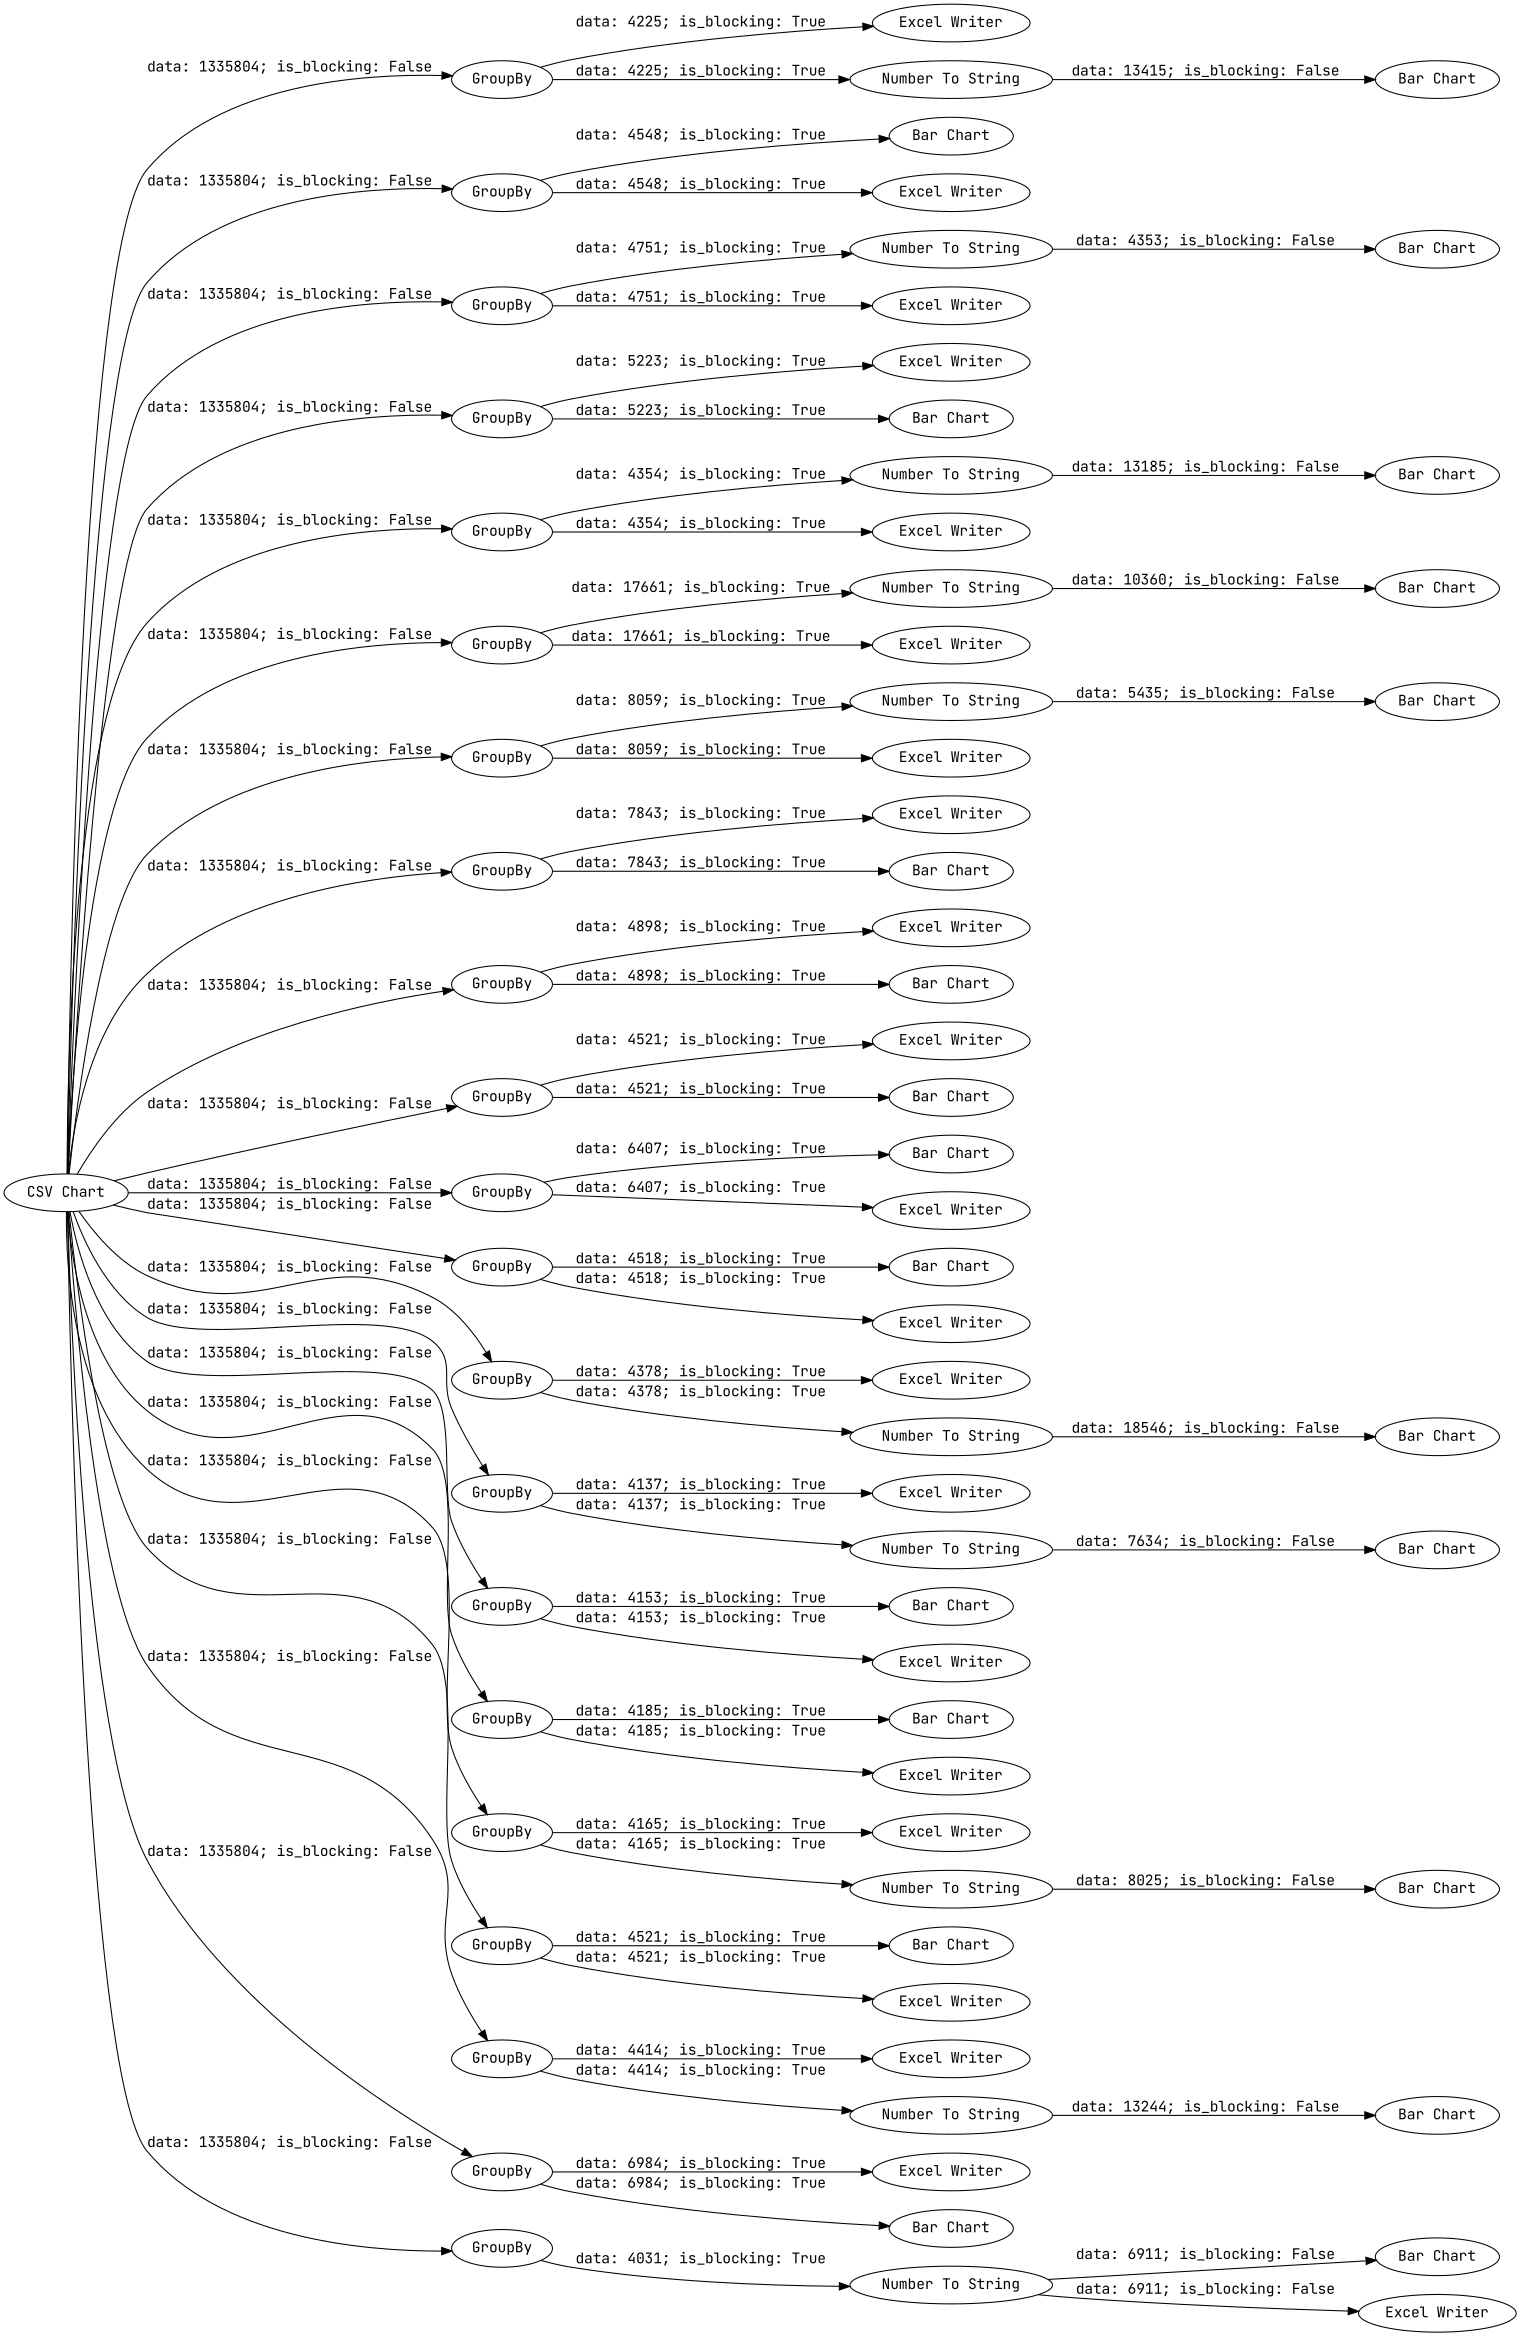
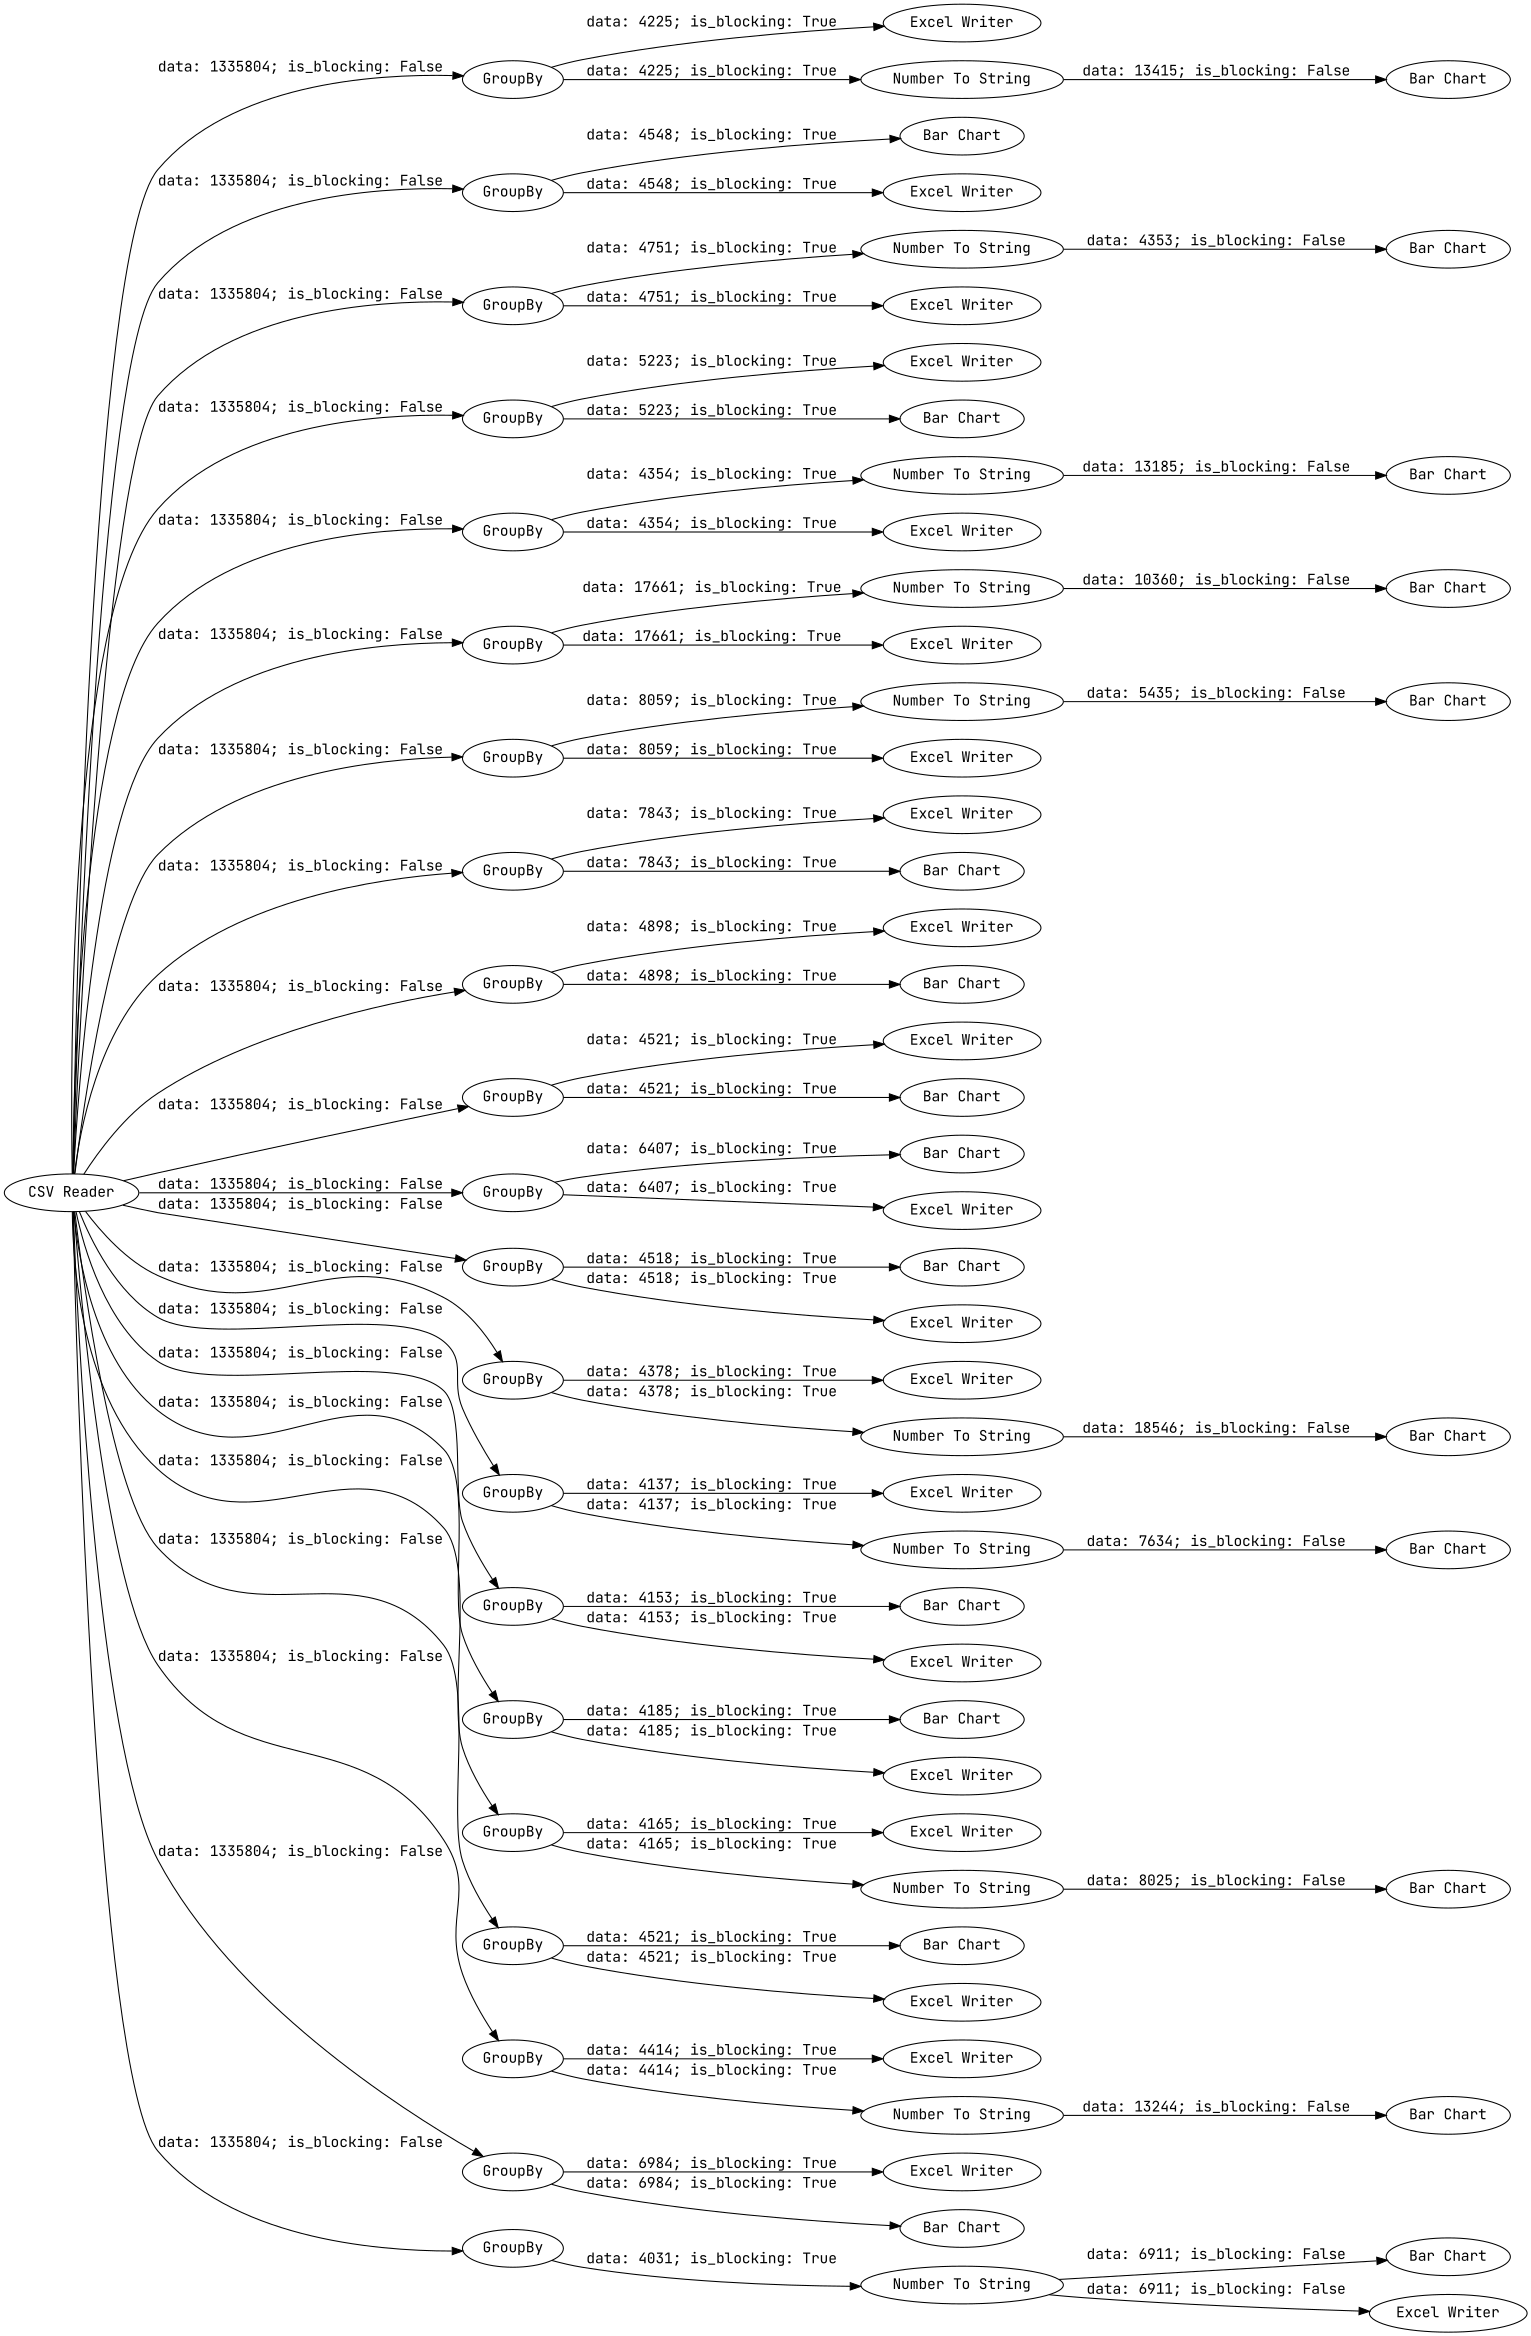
(66, 1193) -> (72, 1193)
